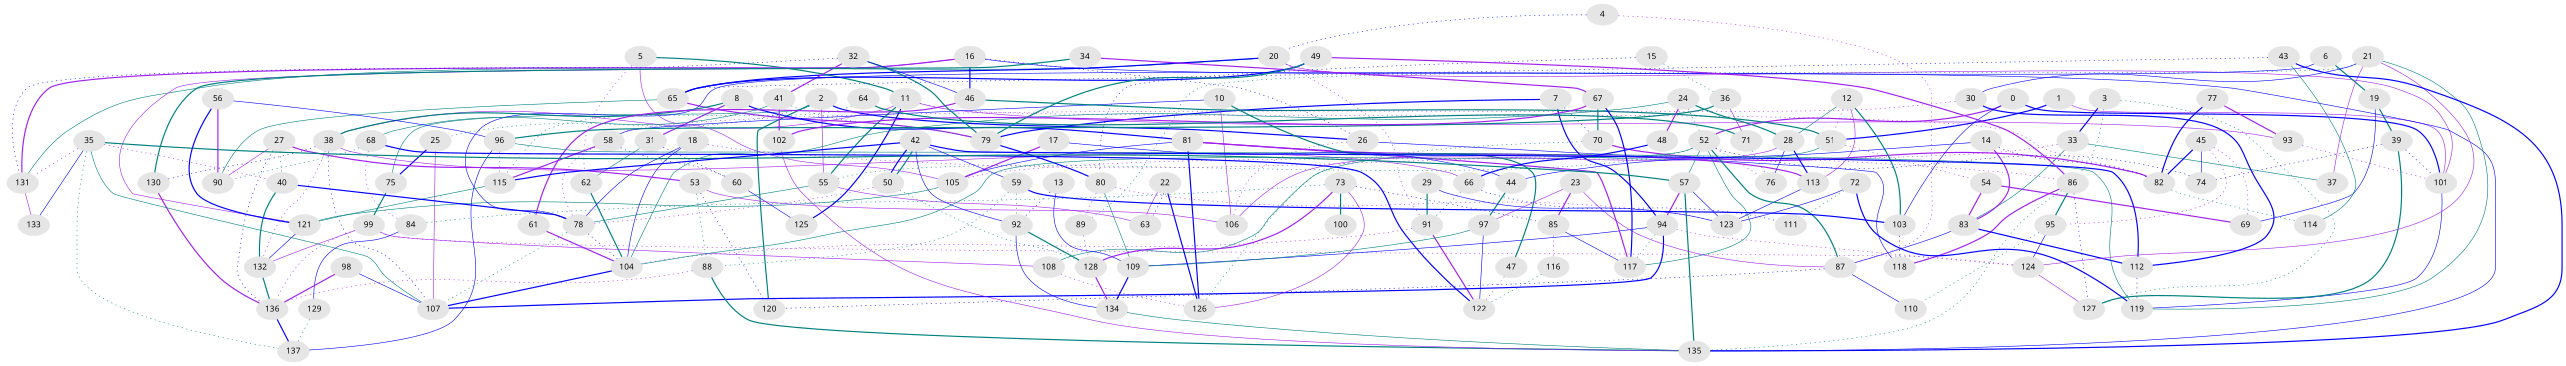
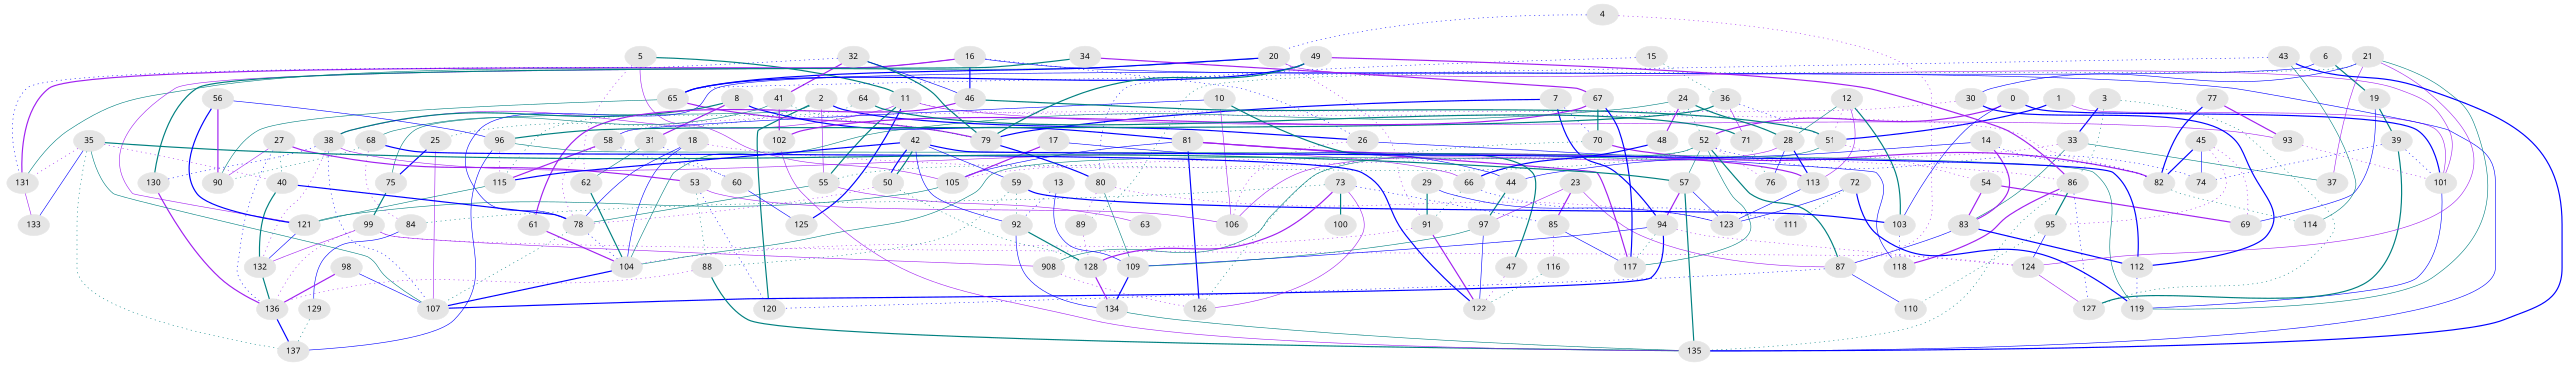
none -> (1779, 118)
(1165, 183) -> none
(1049, 267) -> (1049, 267)
